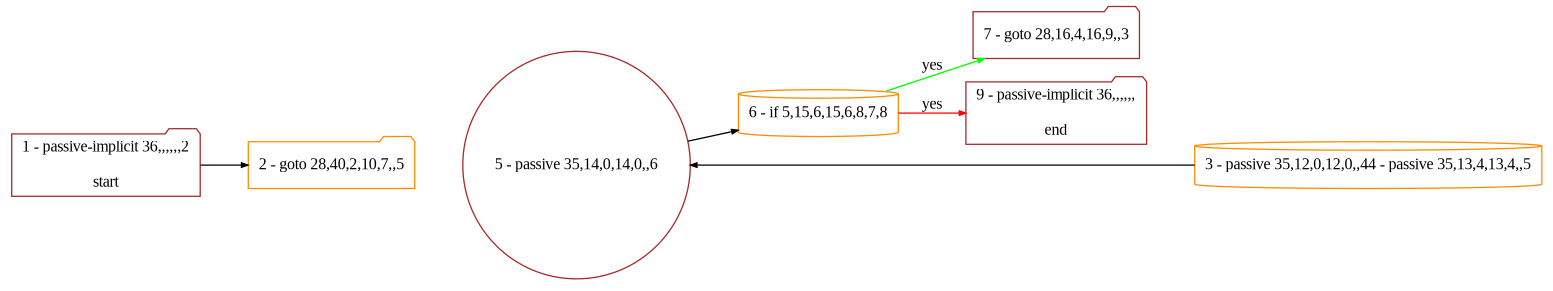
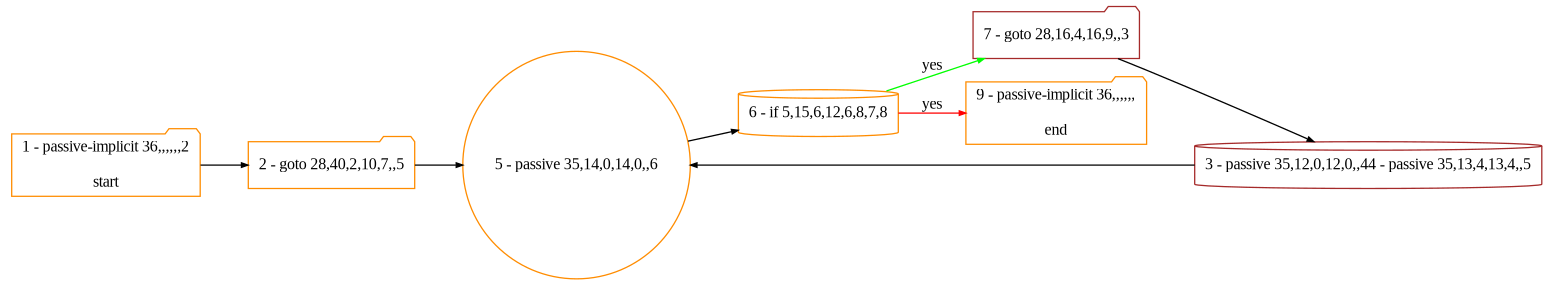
none -> (1213, 98)
(818, 113) -> (818, 113)
(1056, 113) -> (1056, 113)
(106, 165) -> (106, 165)
none -> (435, 165)
(577, 165) -> (577, 165)
(1368, 165) -> (1368, 165)
